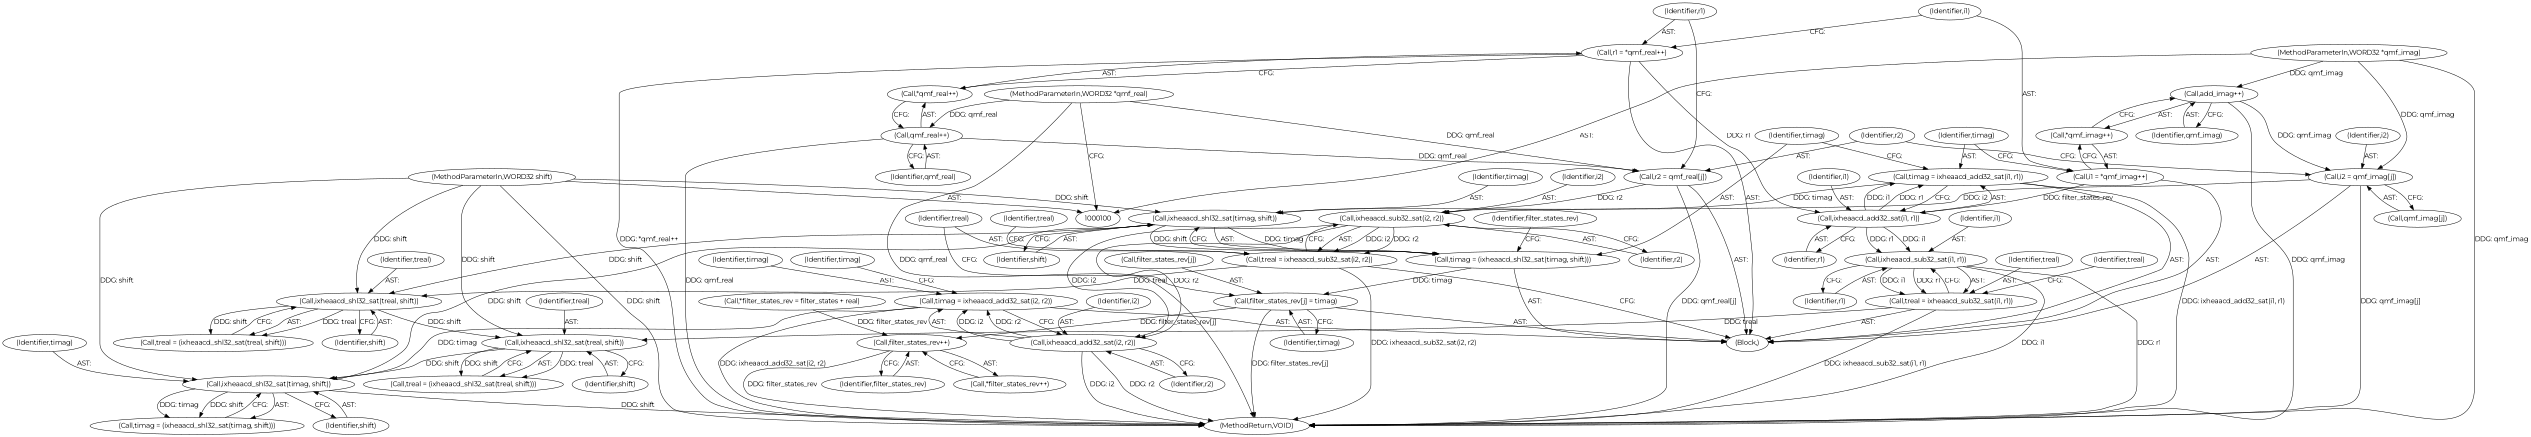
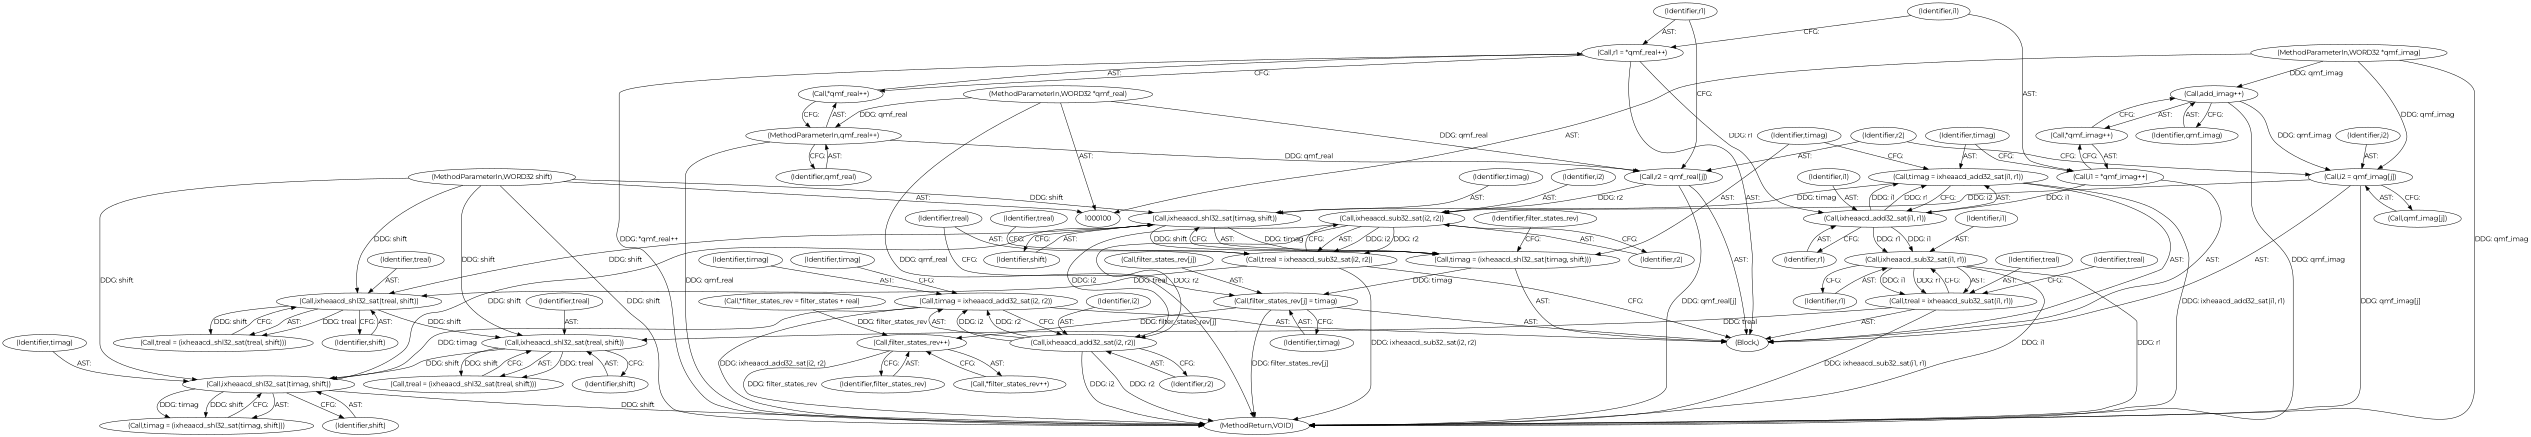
(922, 136) -> (824, 136)
(1098, 156) -> (1087, 156)
(2078, 198) -> (2058, 198)
